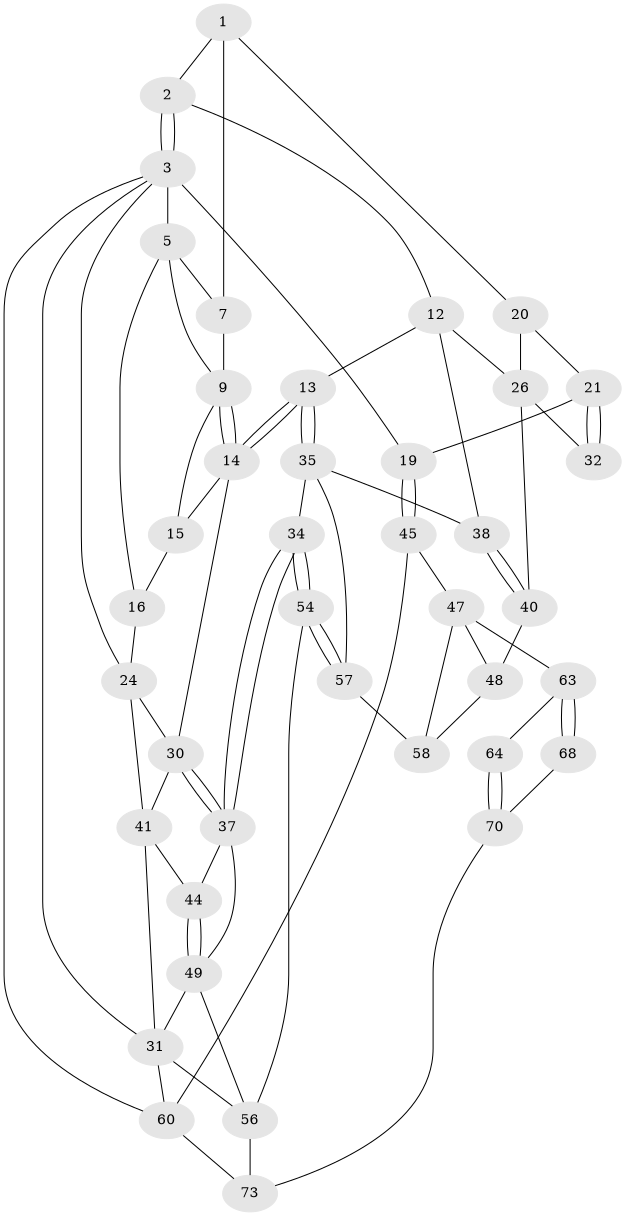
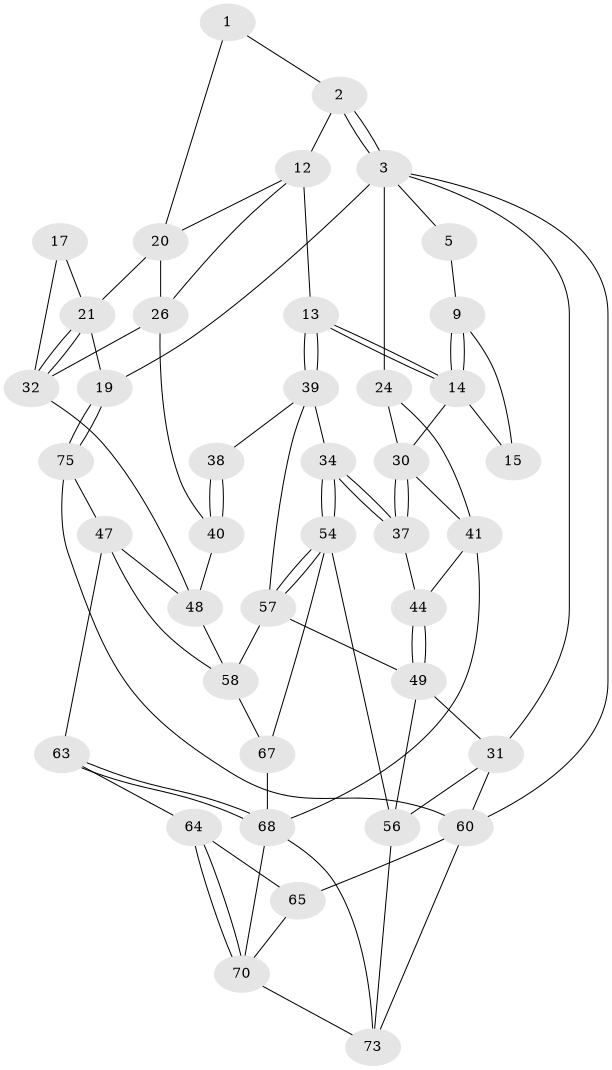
none -> (60, 242)
(224, 315) -> none
(459, 425) -> (232, 205)
(308, 462) -> (311, 388)
none -> (134, 485)
(409, 535) -> (66, 462)
(137, 608) -> none
none -> (267, 754)
none -> (298, 901)
(234, 905) -> (344, 645)
none -> (353, 923)
(150, 937) -> (439, 722)
